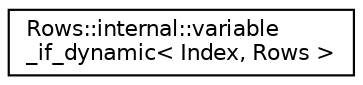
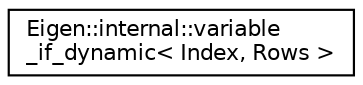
(181, 43) -> (181, 43)
